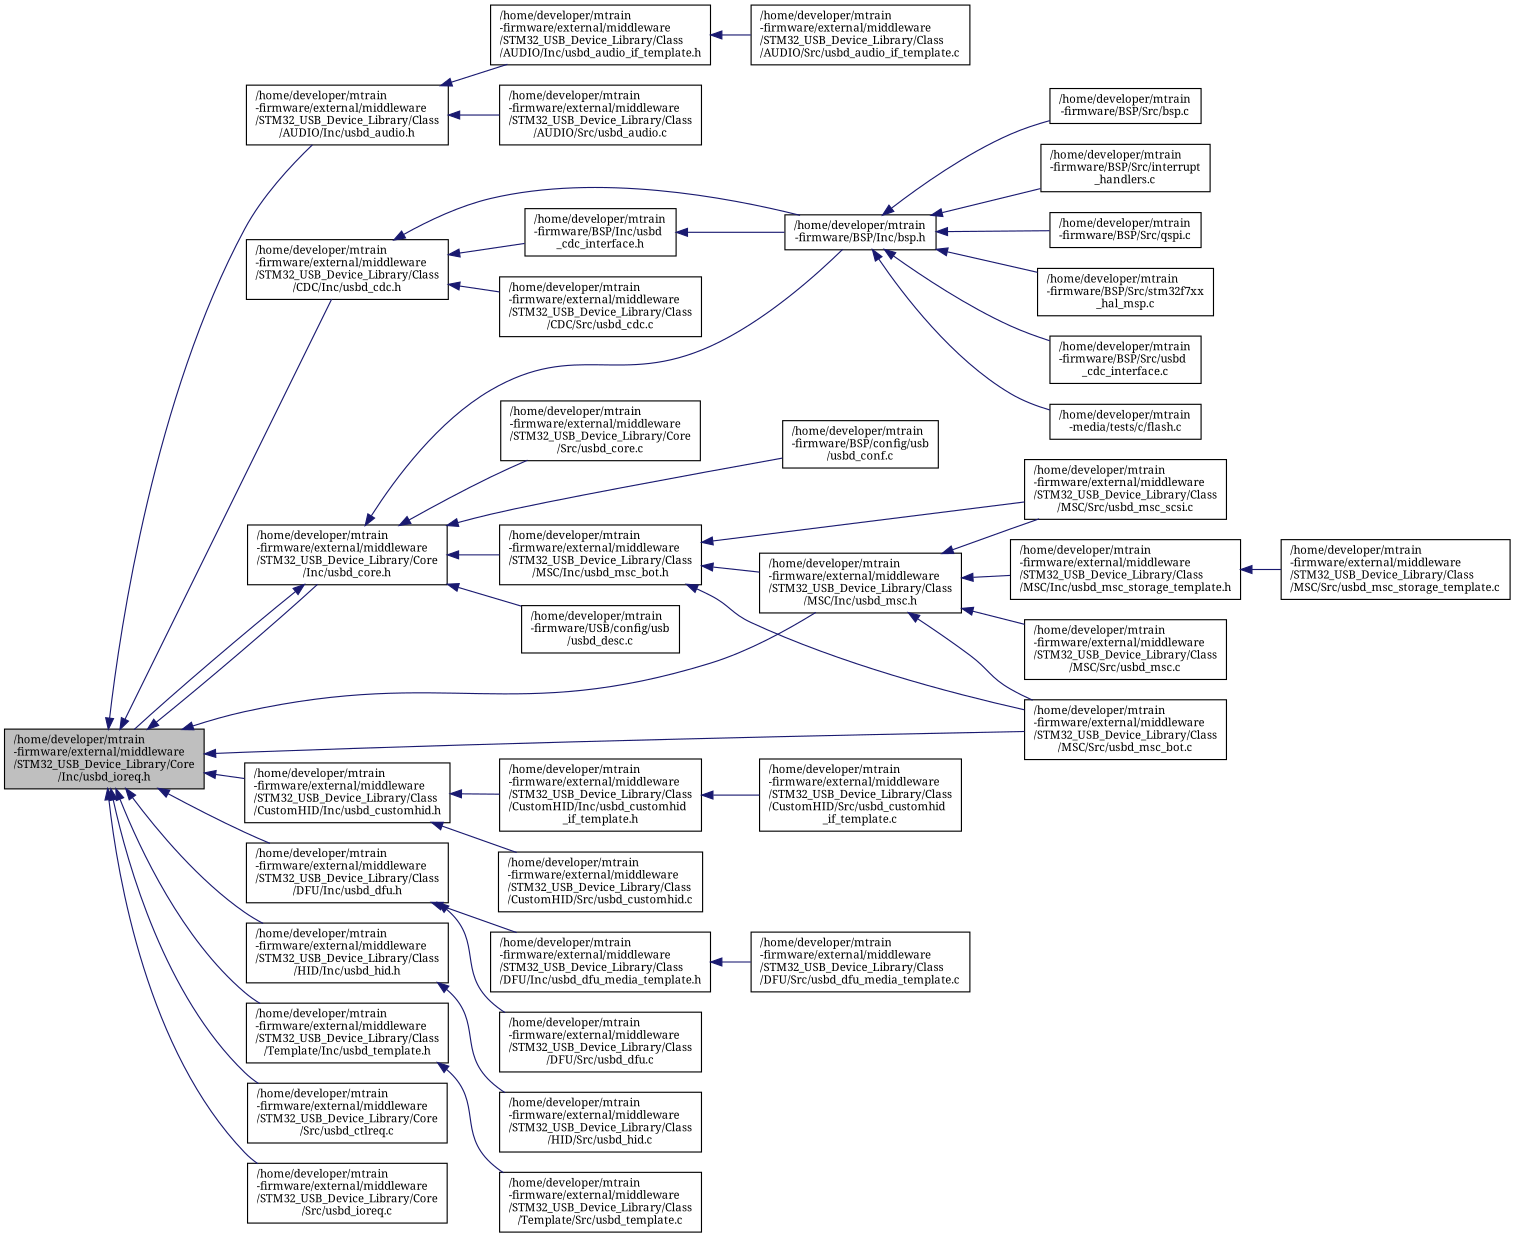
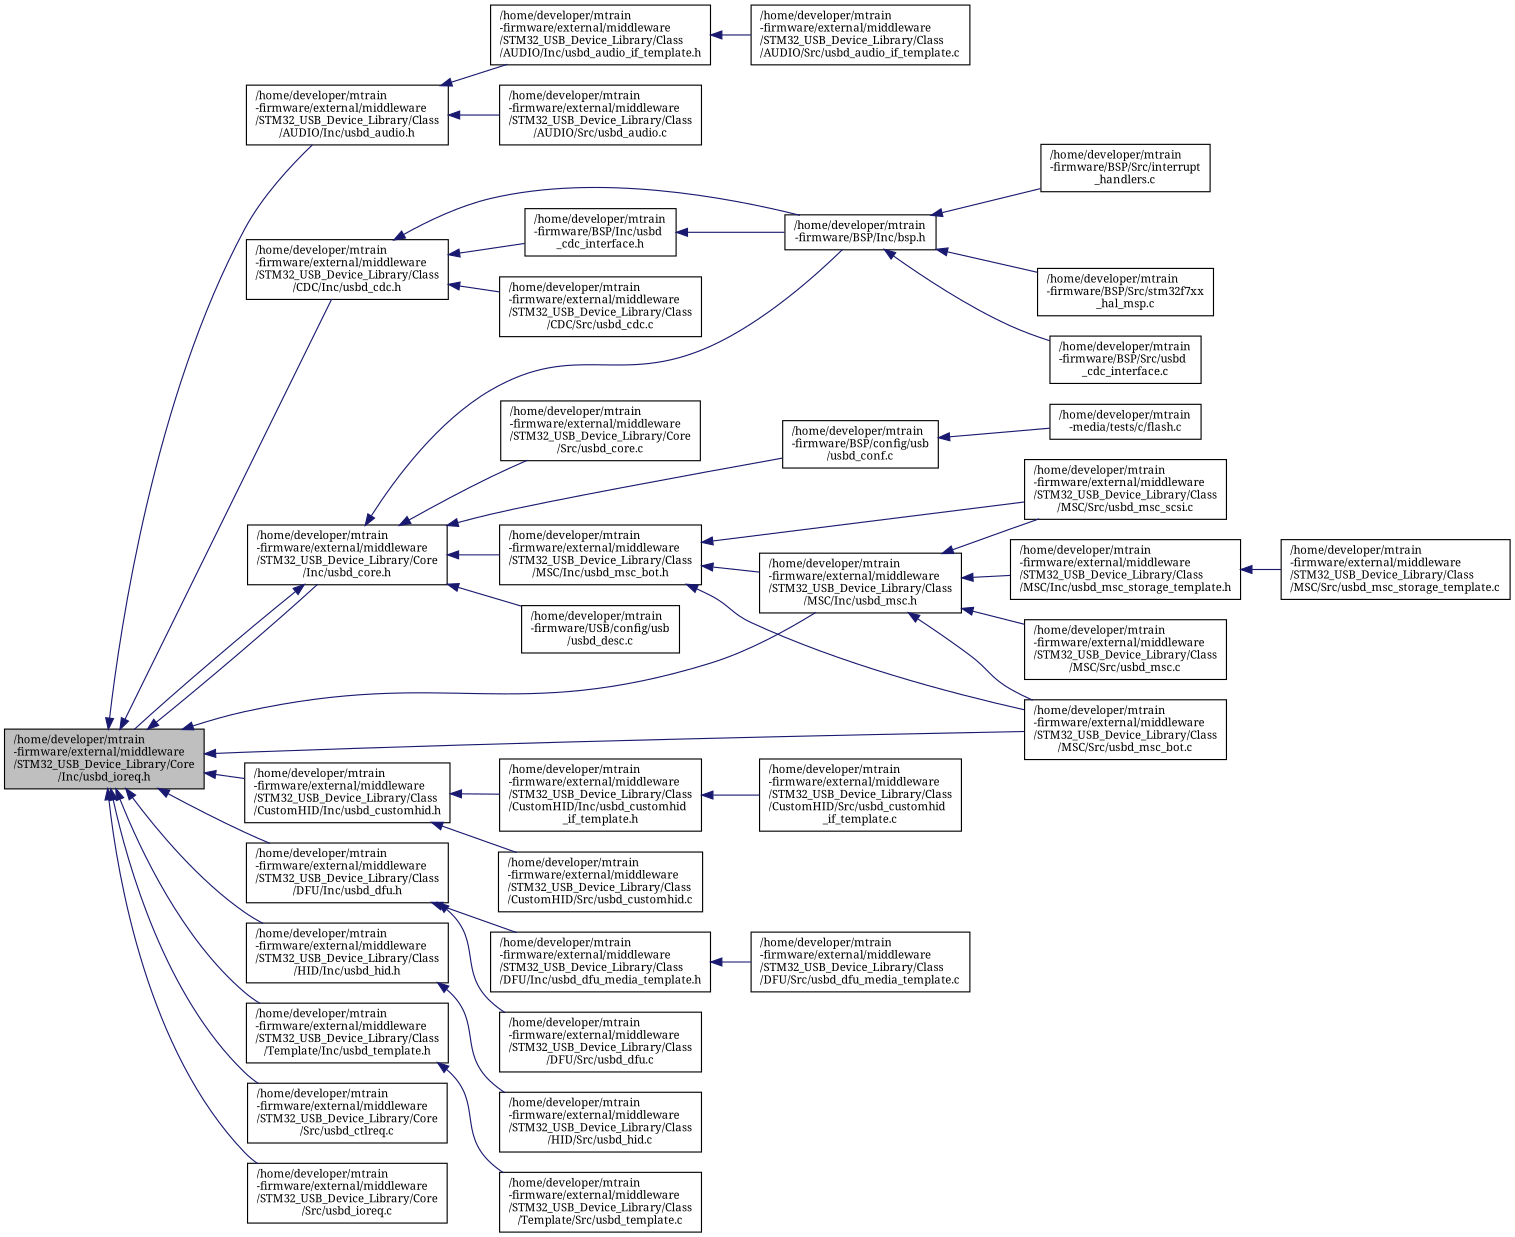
(1126, 106) -> none
(1126, 230) -> none
(953, 348) -> (1000, 432)
